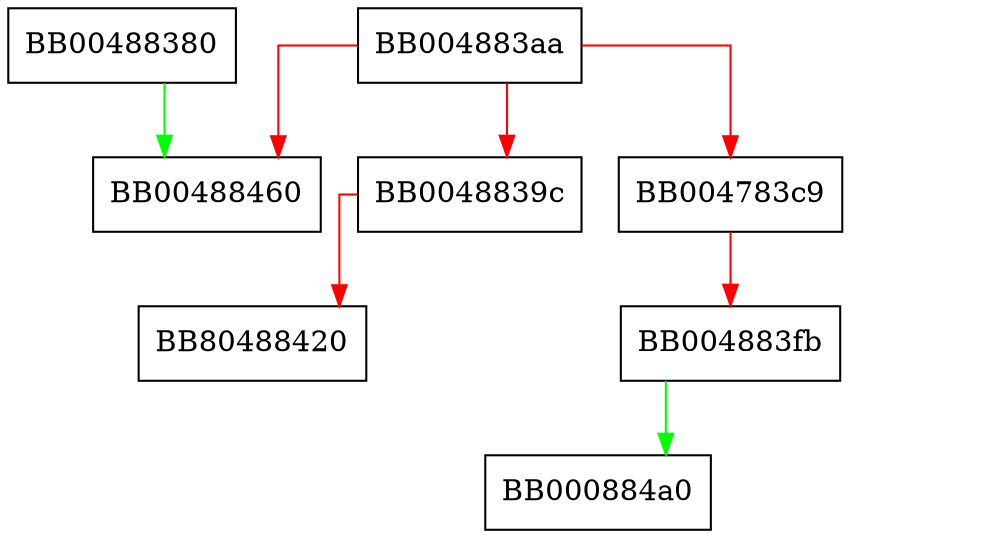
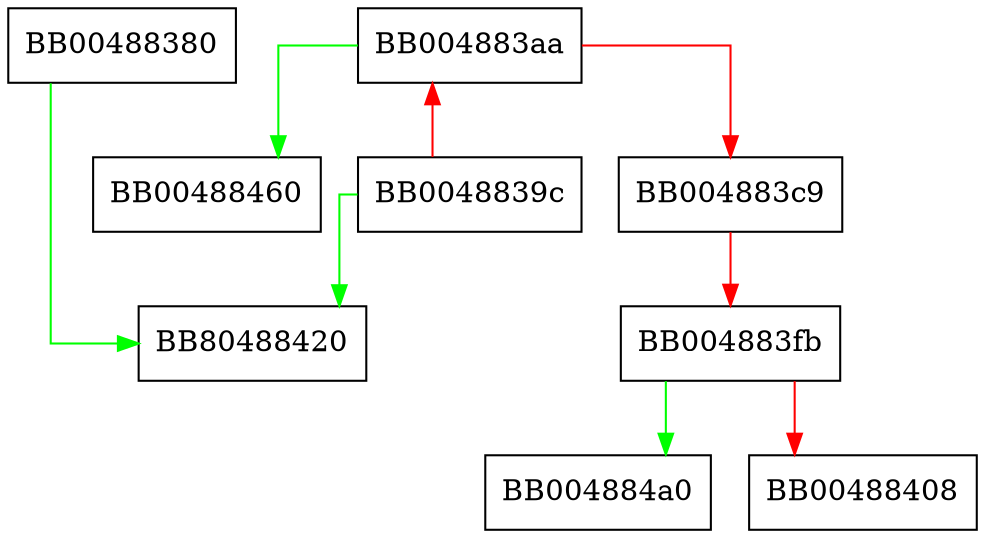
(278, 51) -> (278, 51)
(165, 109) -> (51, 247)
(507, 109) -> (433, 131)
(731, 195) -> (731, 195)
(339, 231) -> (339, 231)
(598, 493) -> (598, 493)
none -> (863, 493)
